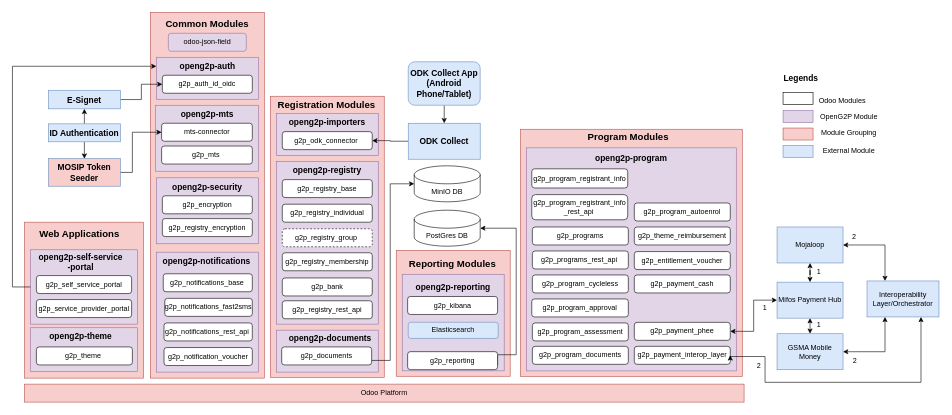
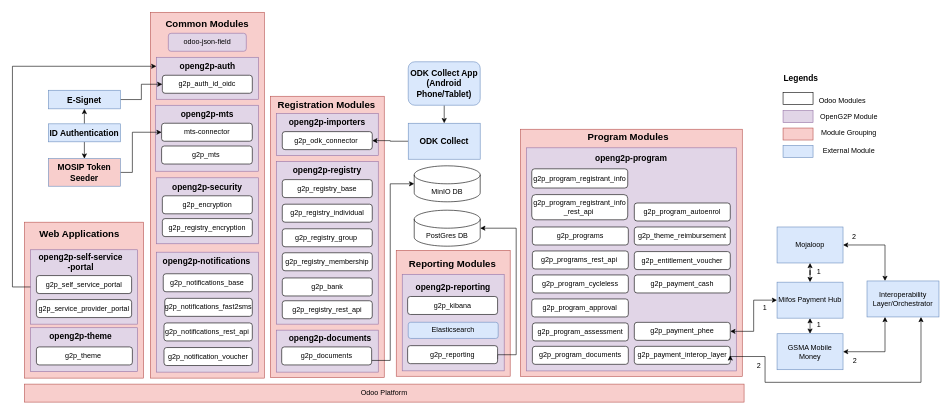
(327, 238) -> (327, 238)
(453, 361) -> (453, 355)
